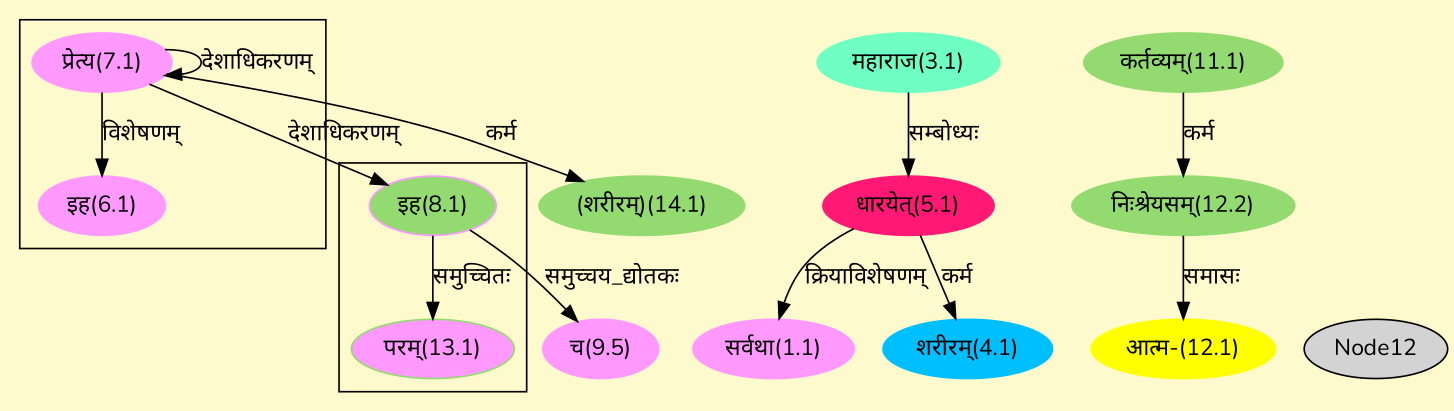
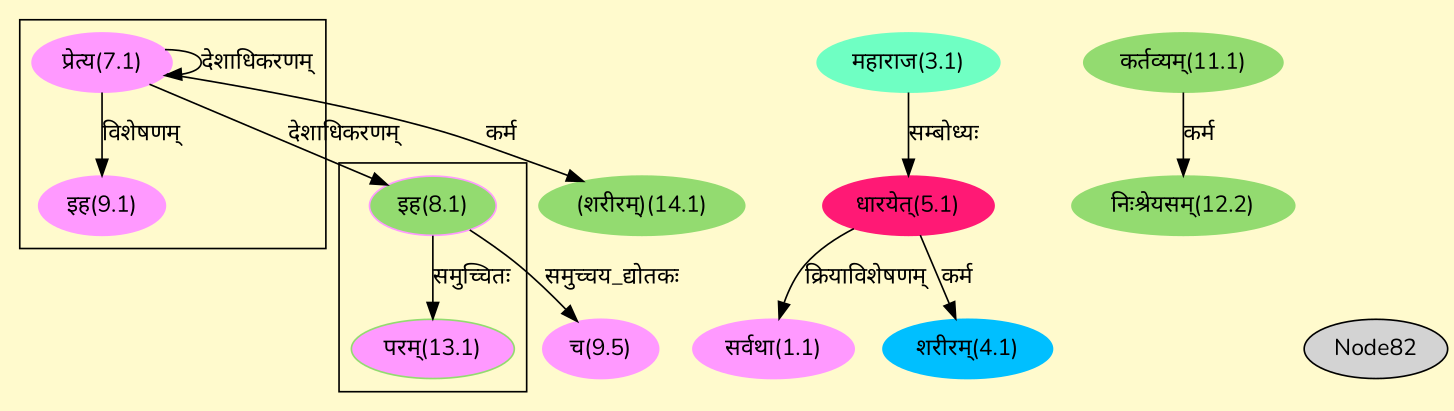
(102, 206) -> (102, 206)
(1183, 349) -> none
(1376, 349) -> (1376, 349)
